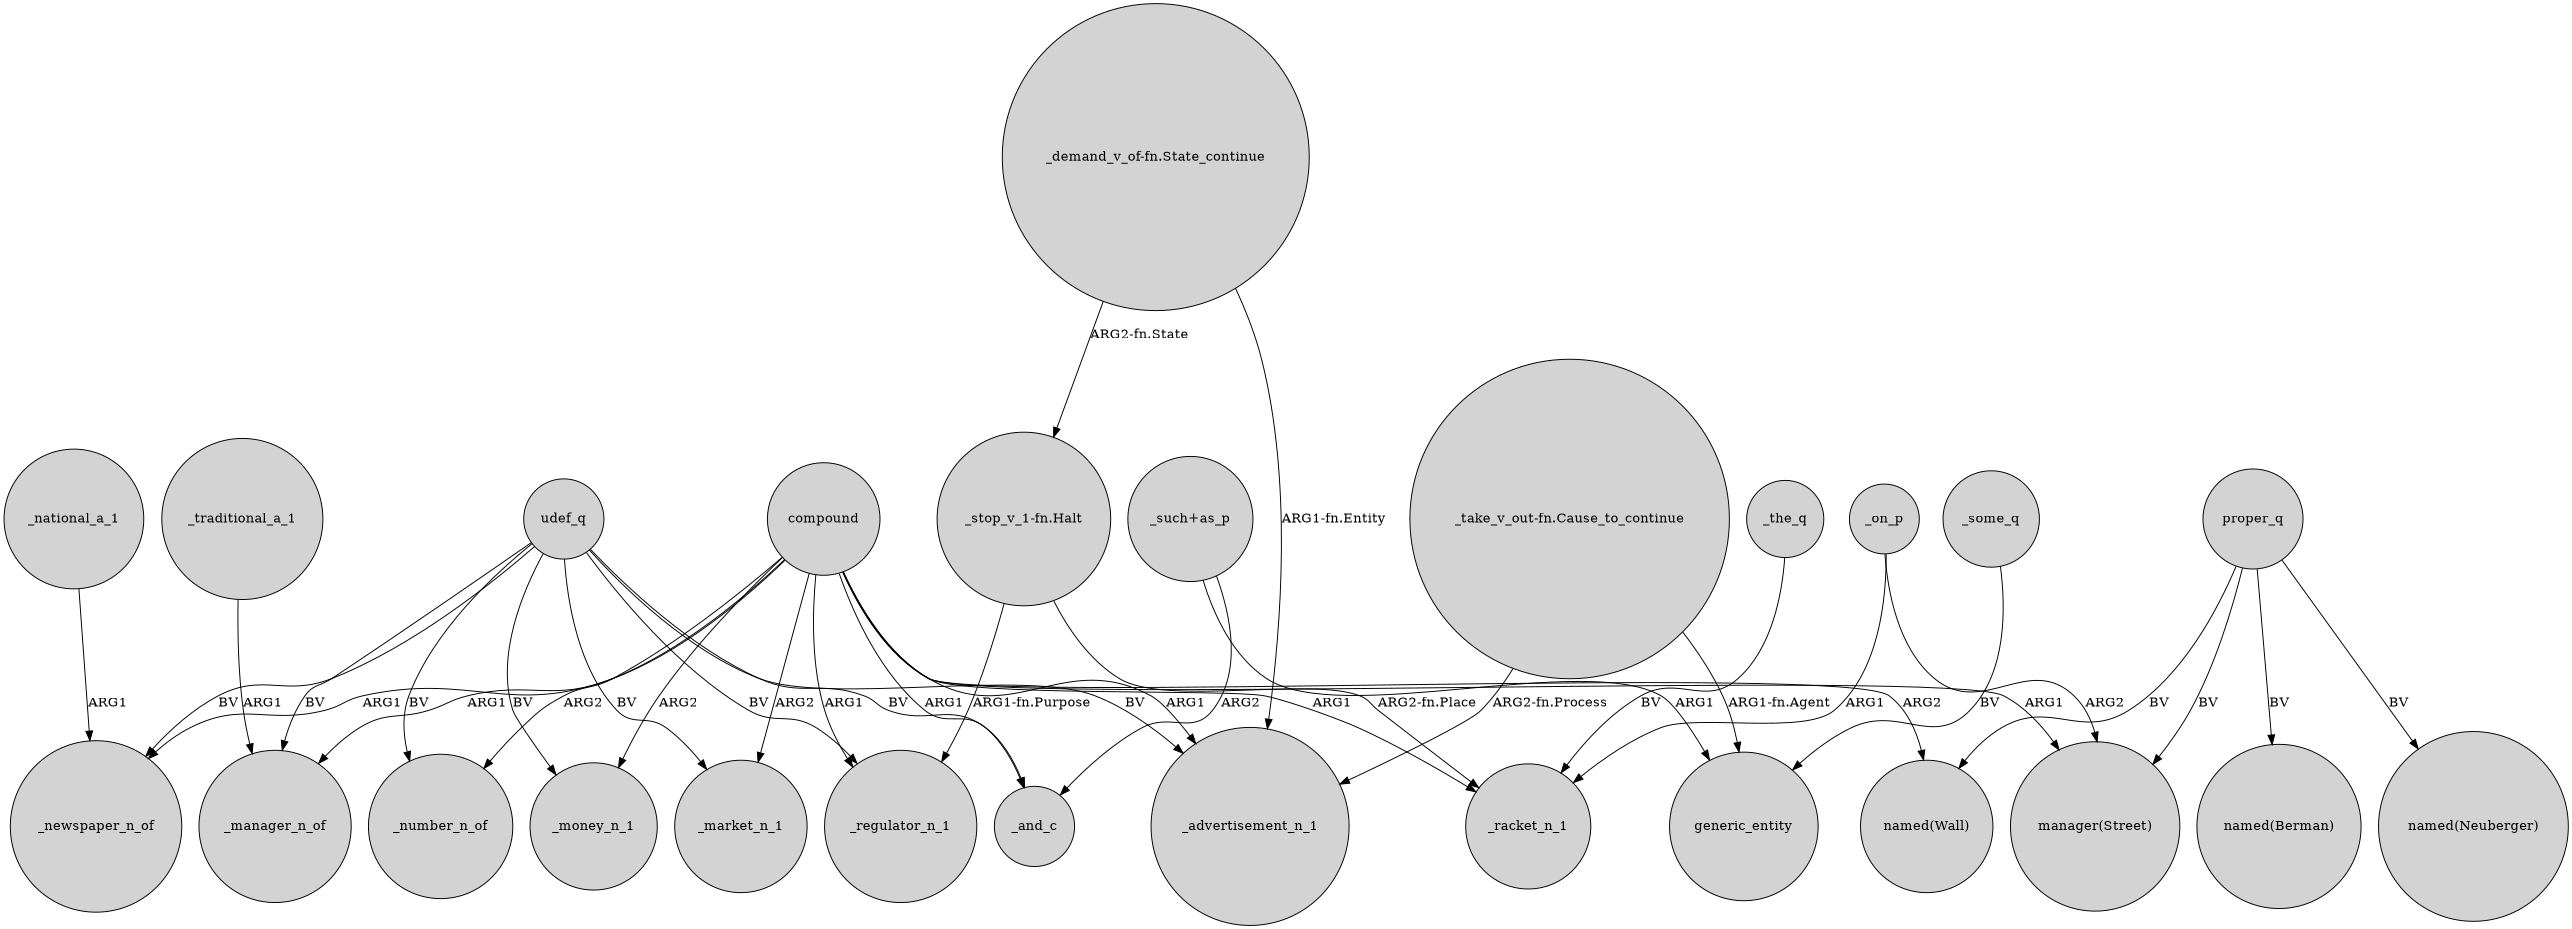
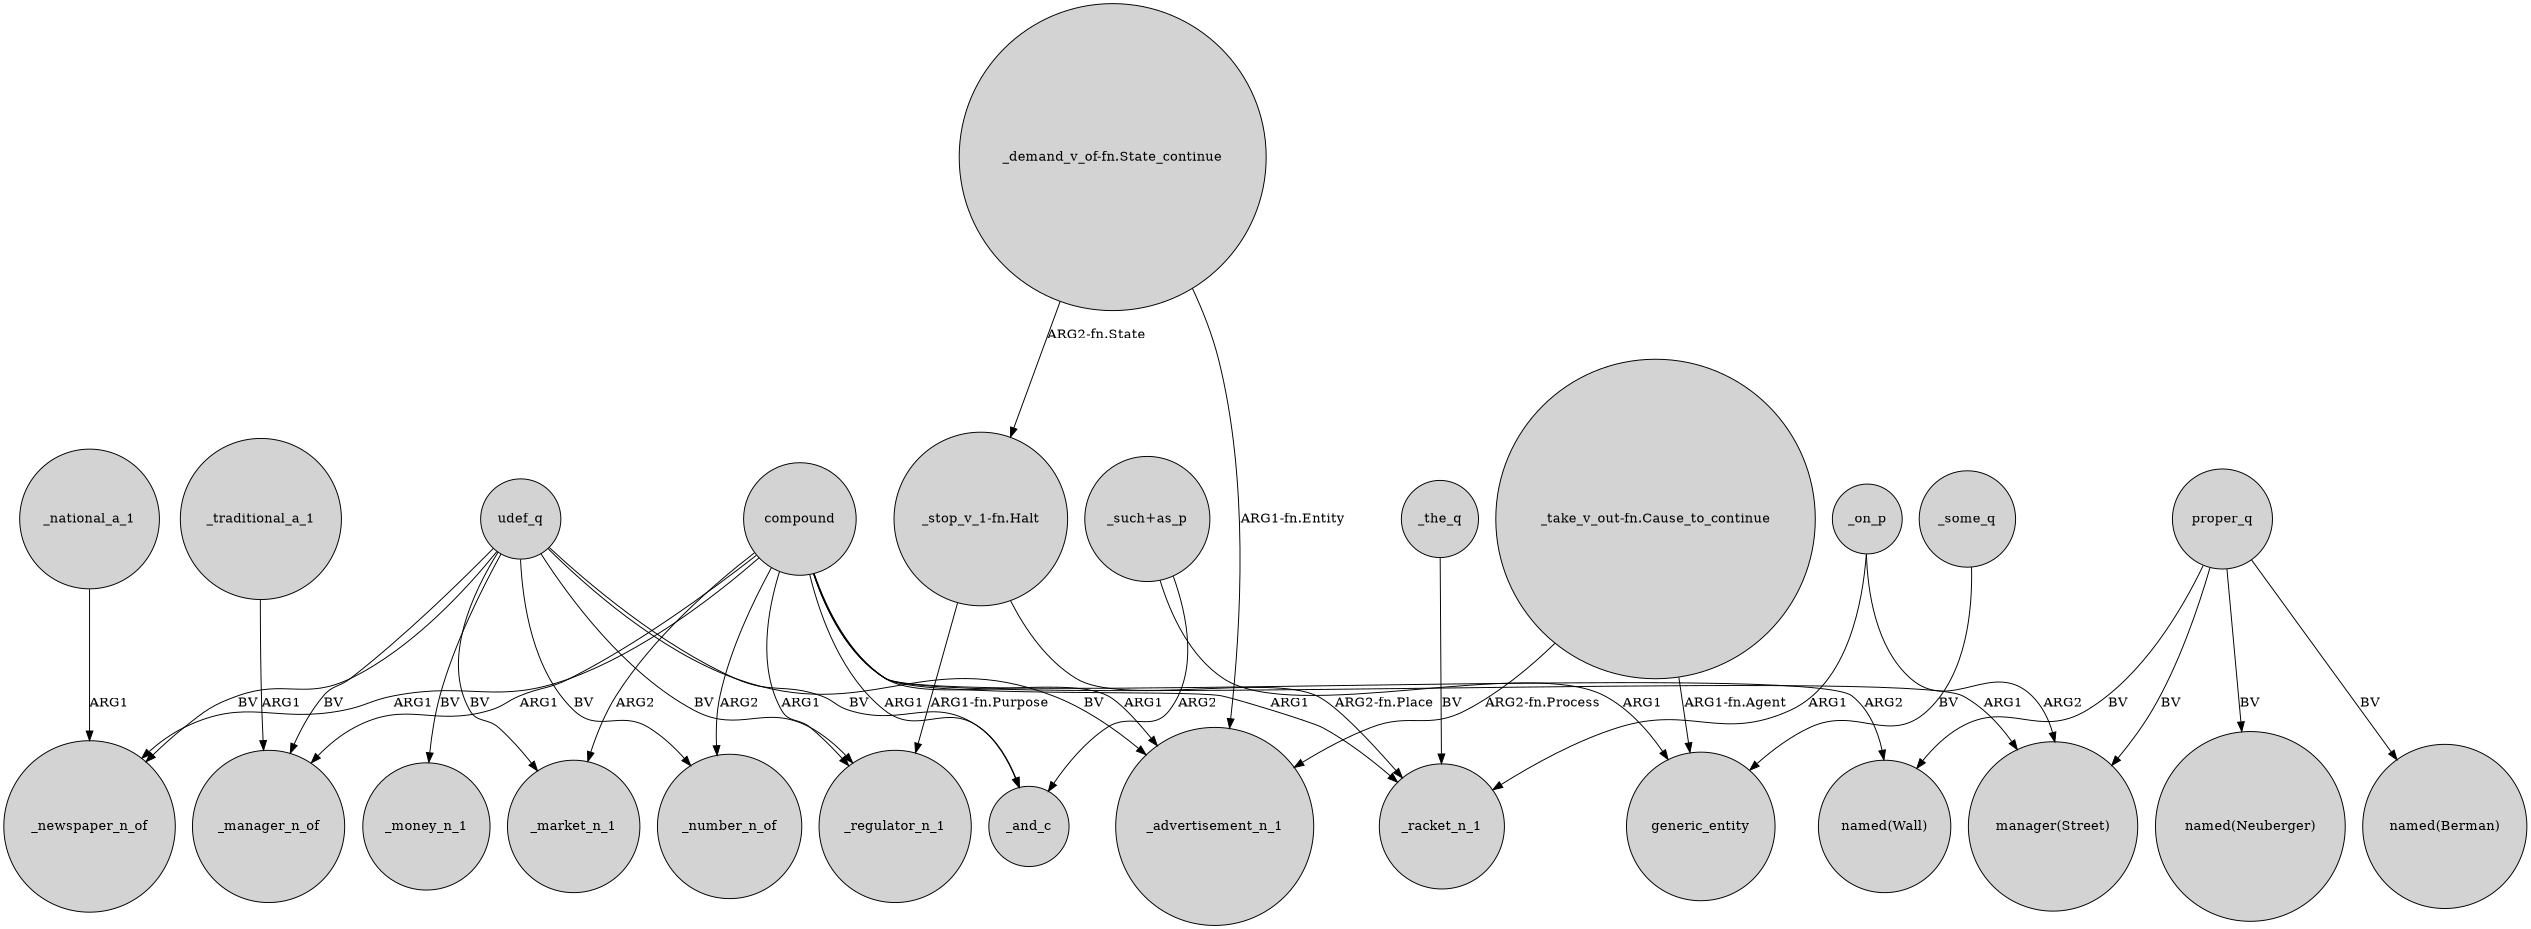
(694, 651) -> none
